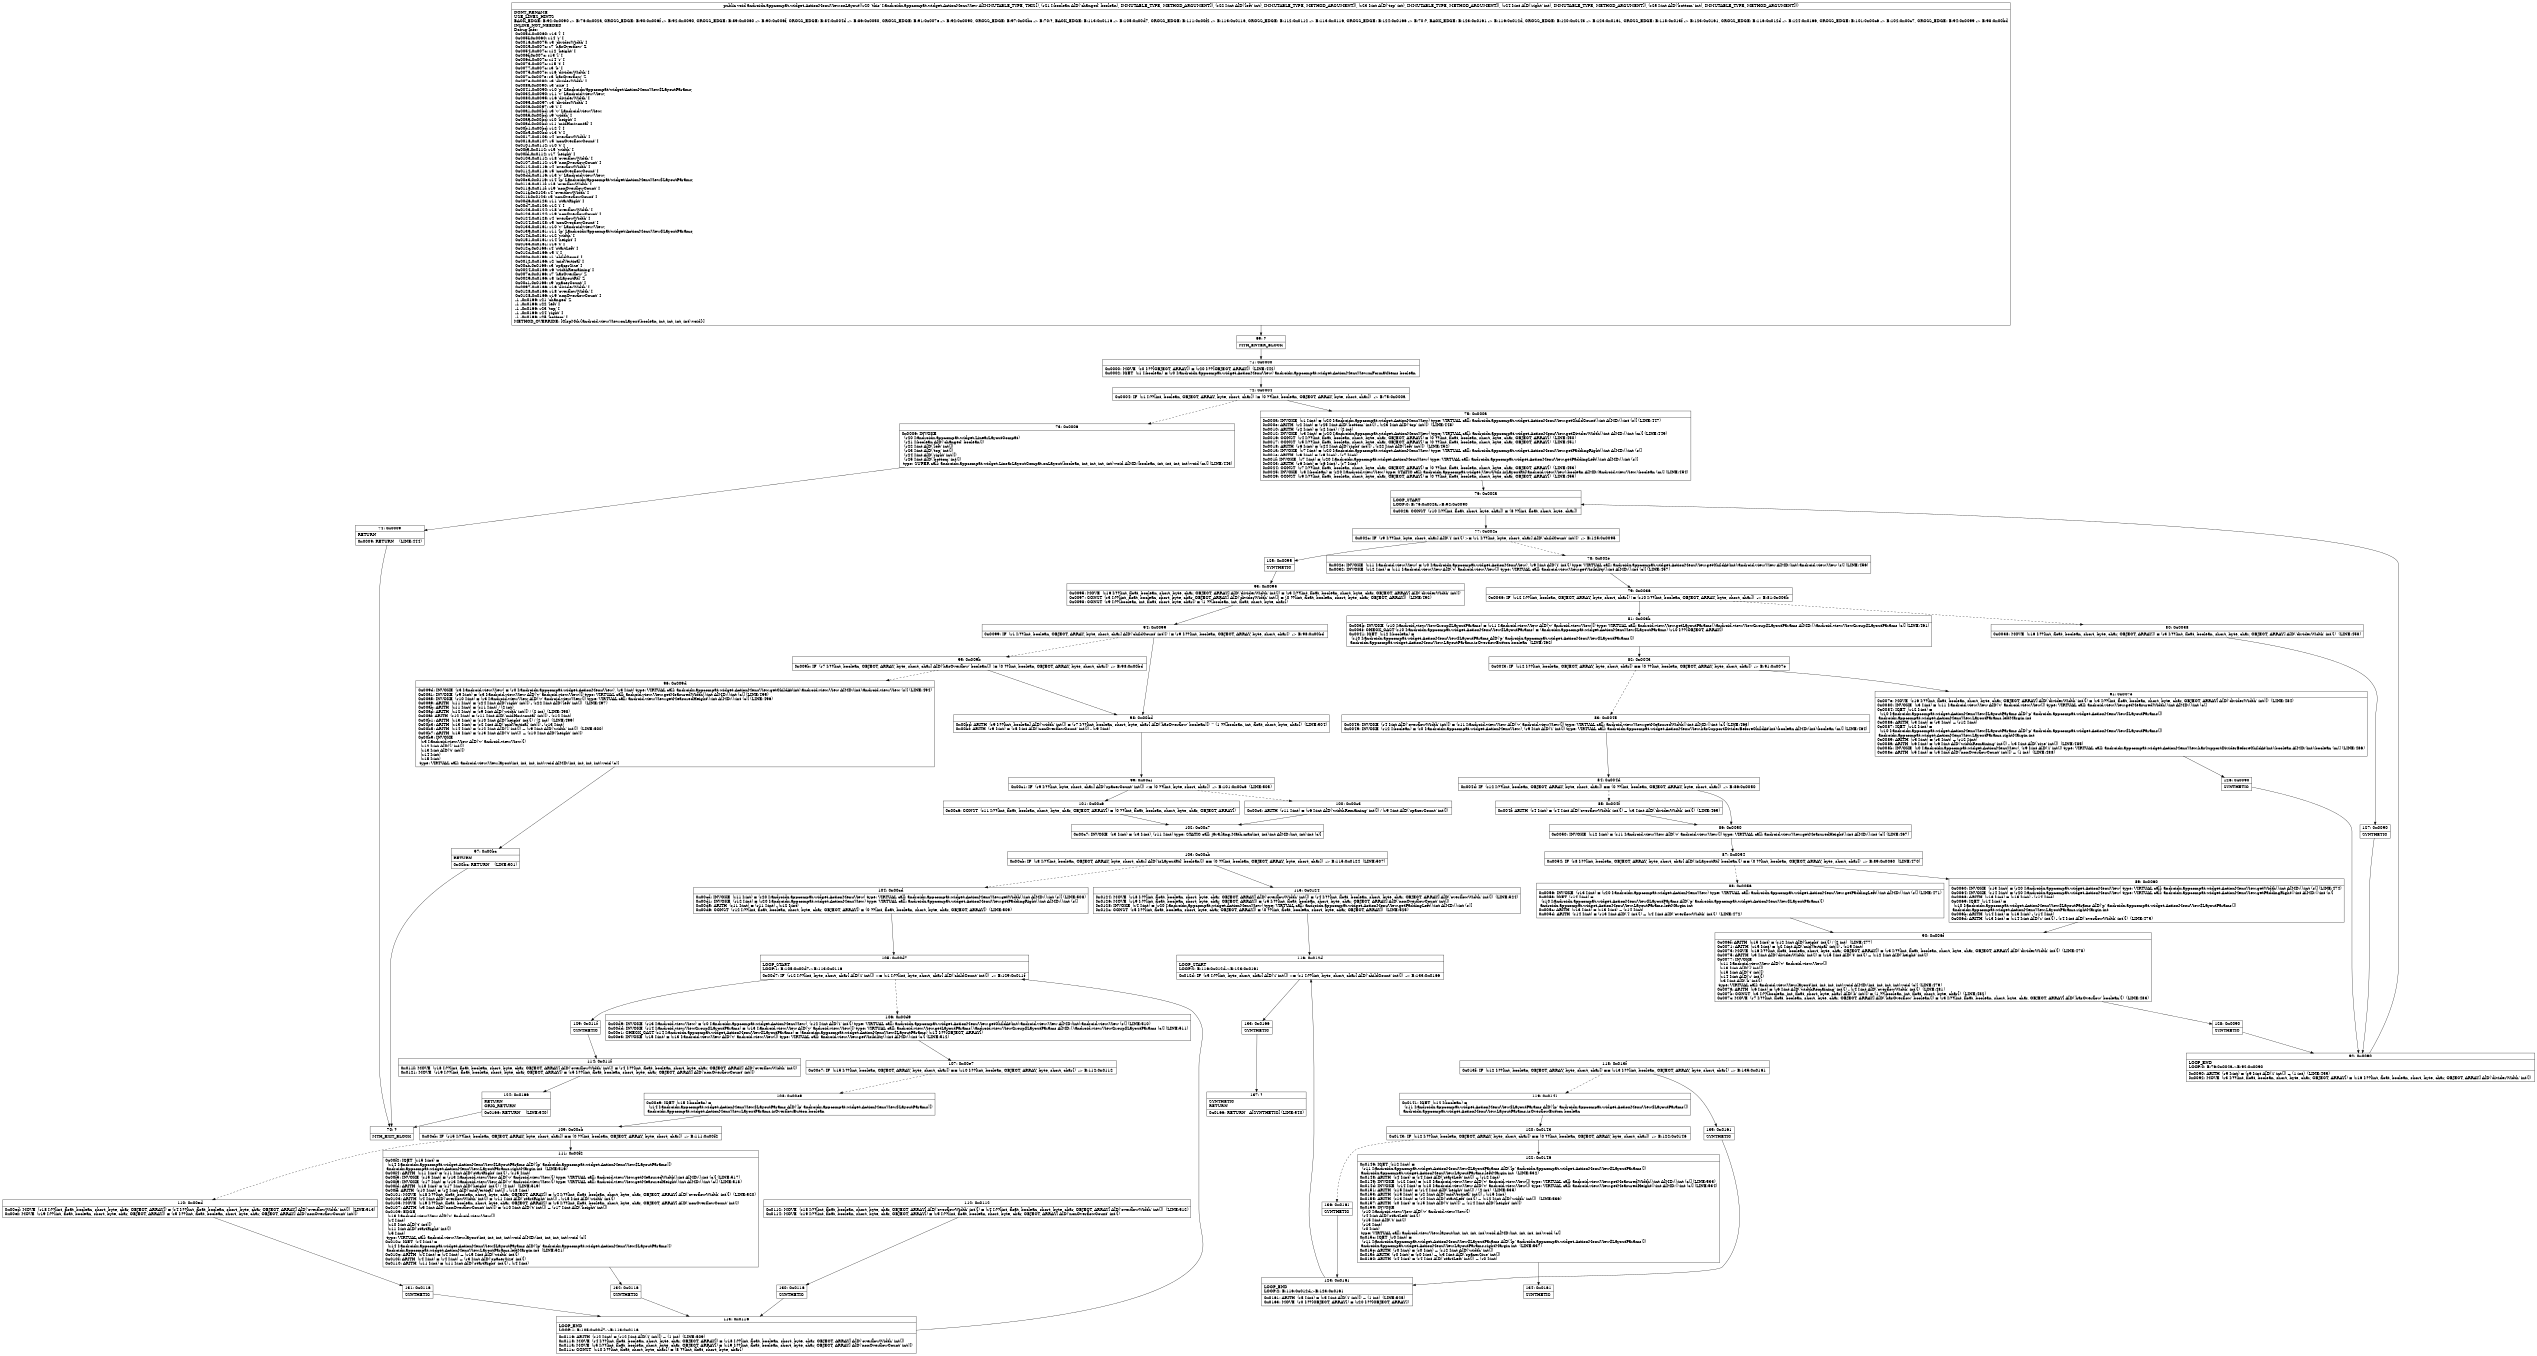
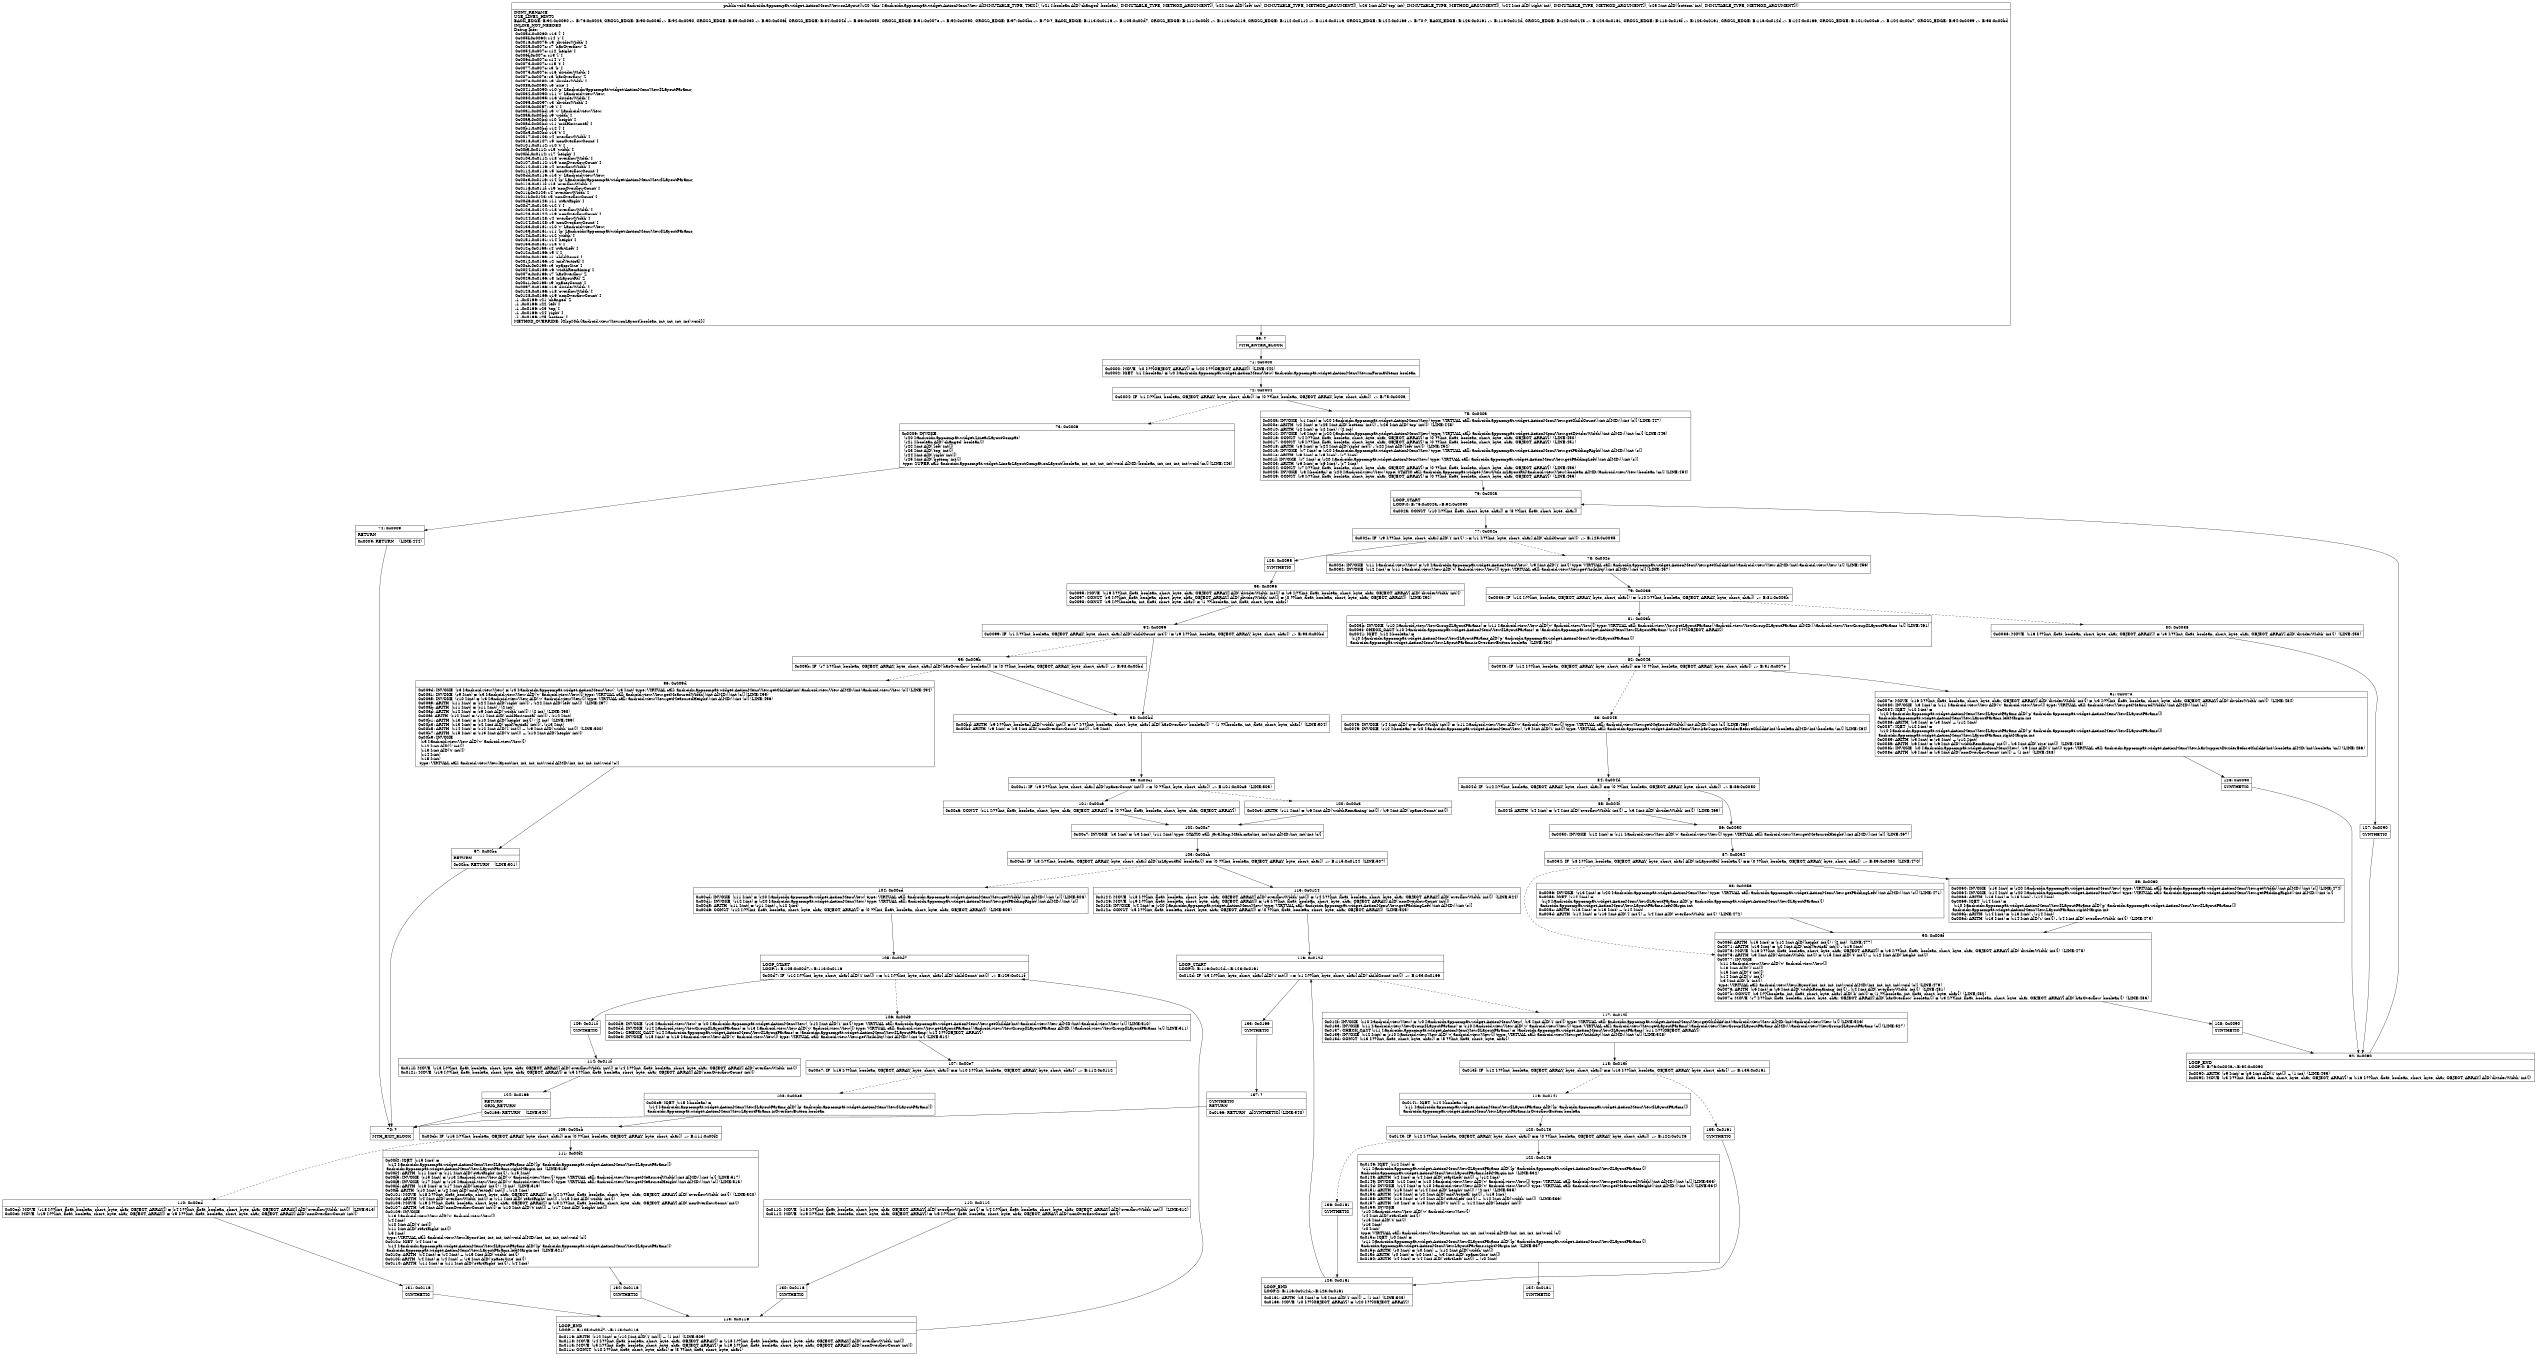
none -> (1198, 844)
(1736, 873) -> (1562, 934)
none -> (1615, 1027)
(1691, 1091) -> (1691, 1091)
none -> (812, 1117)
(402, 1212) -> (404, 1212)
